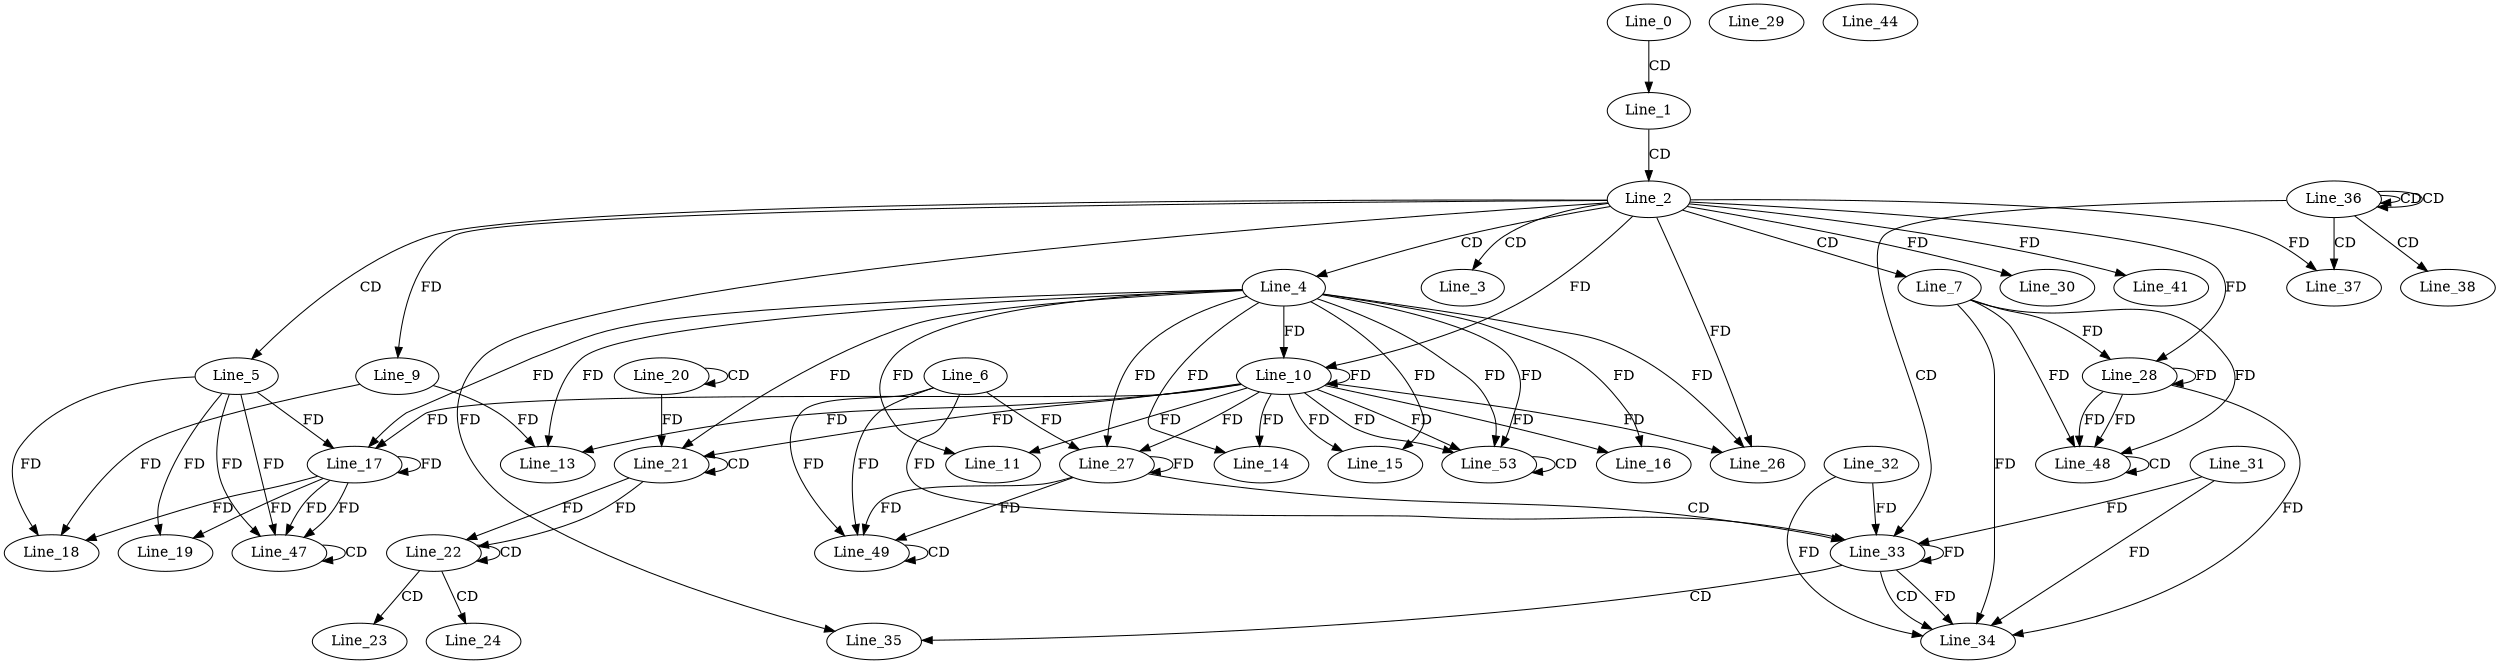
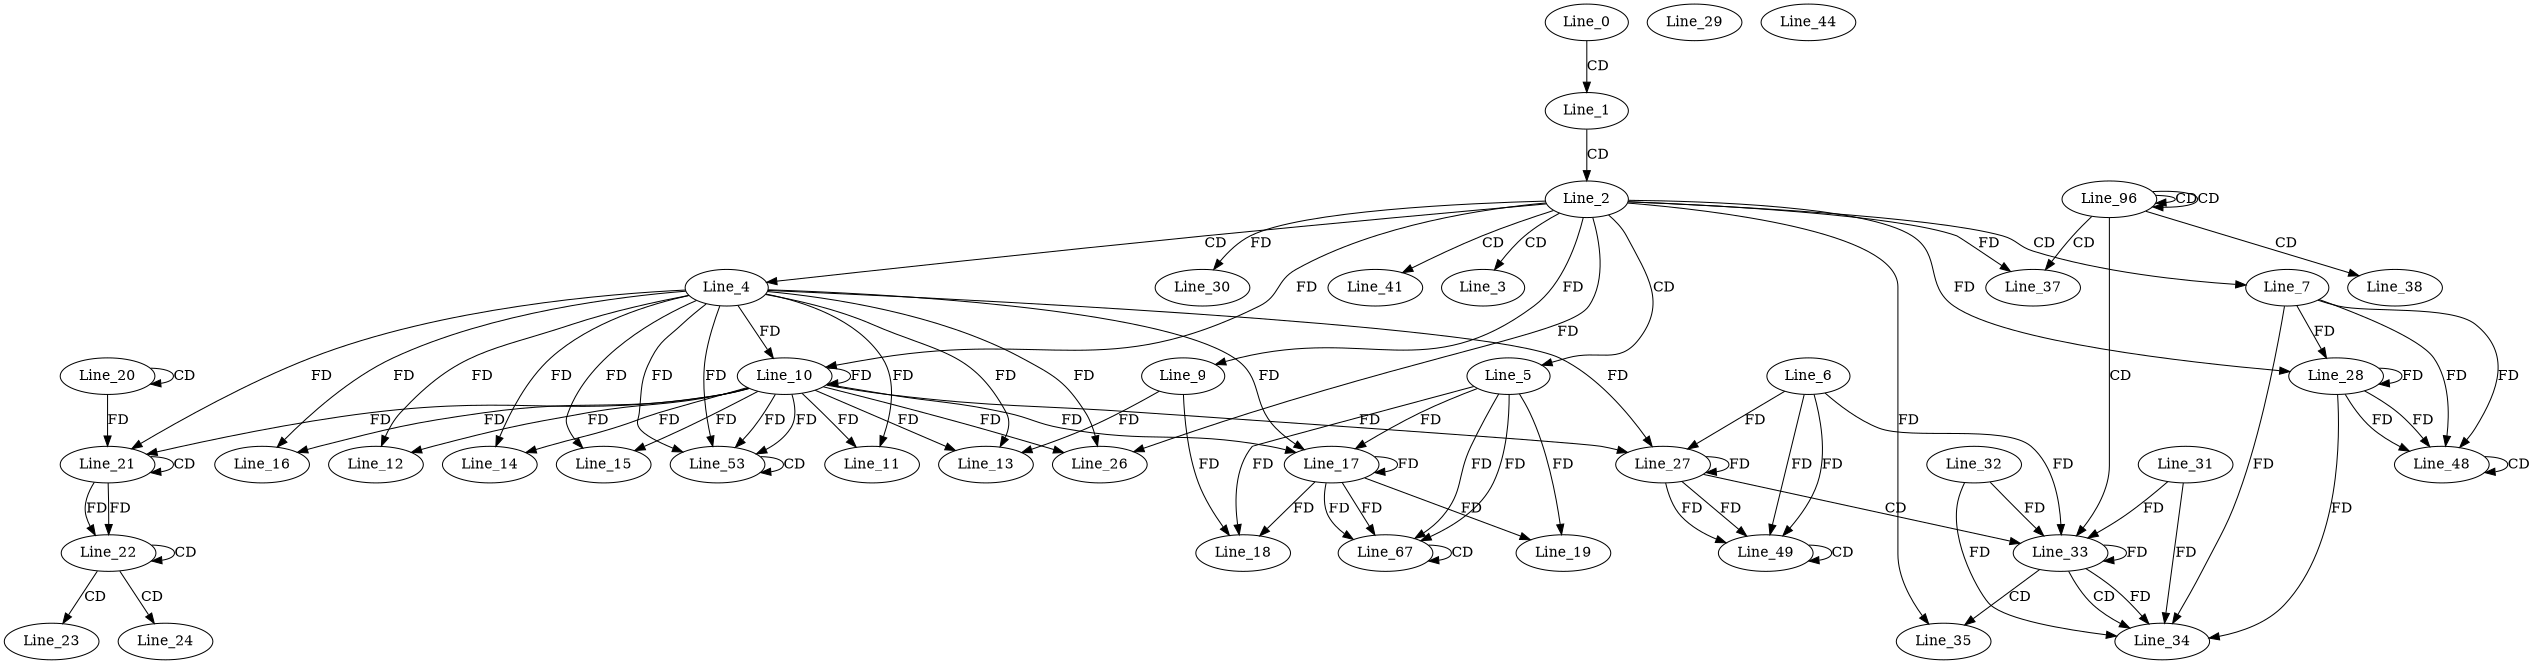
(2334, 199) -> (2109, 199)
(2030, 243) -> (1493, 243)
none -> (376, 465)
(279, 553) -> (1386, 553)
